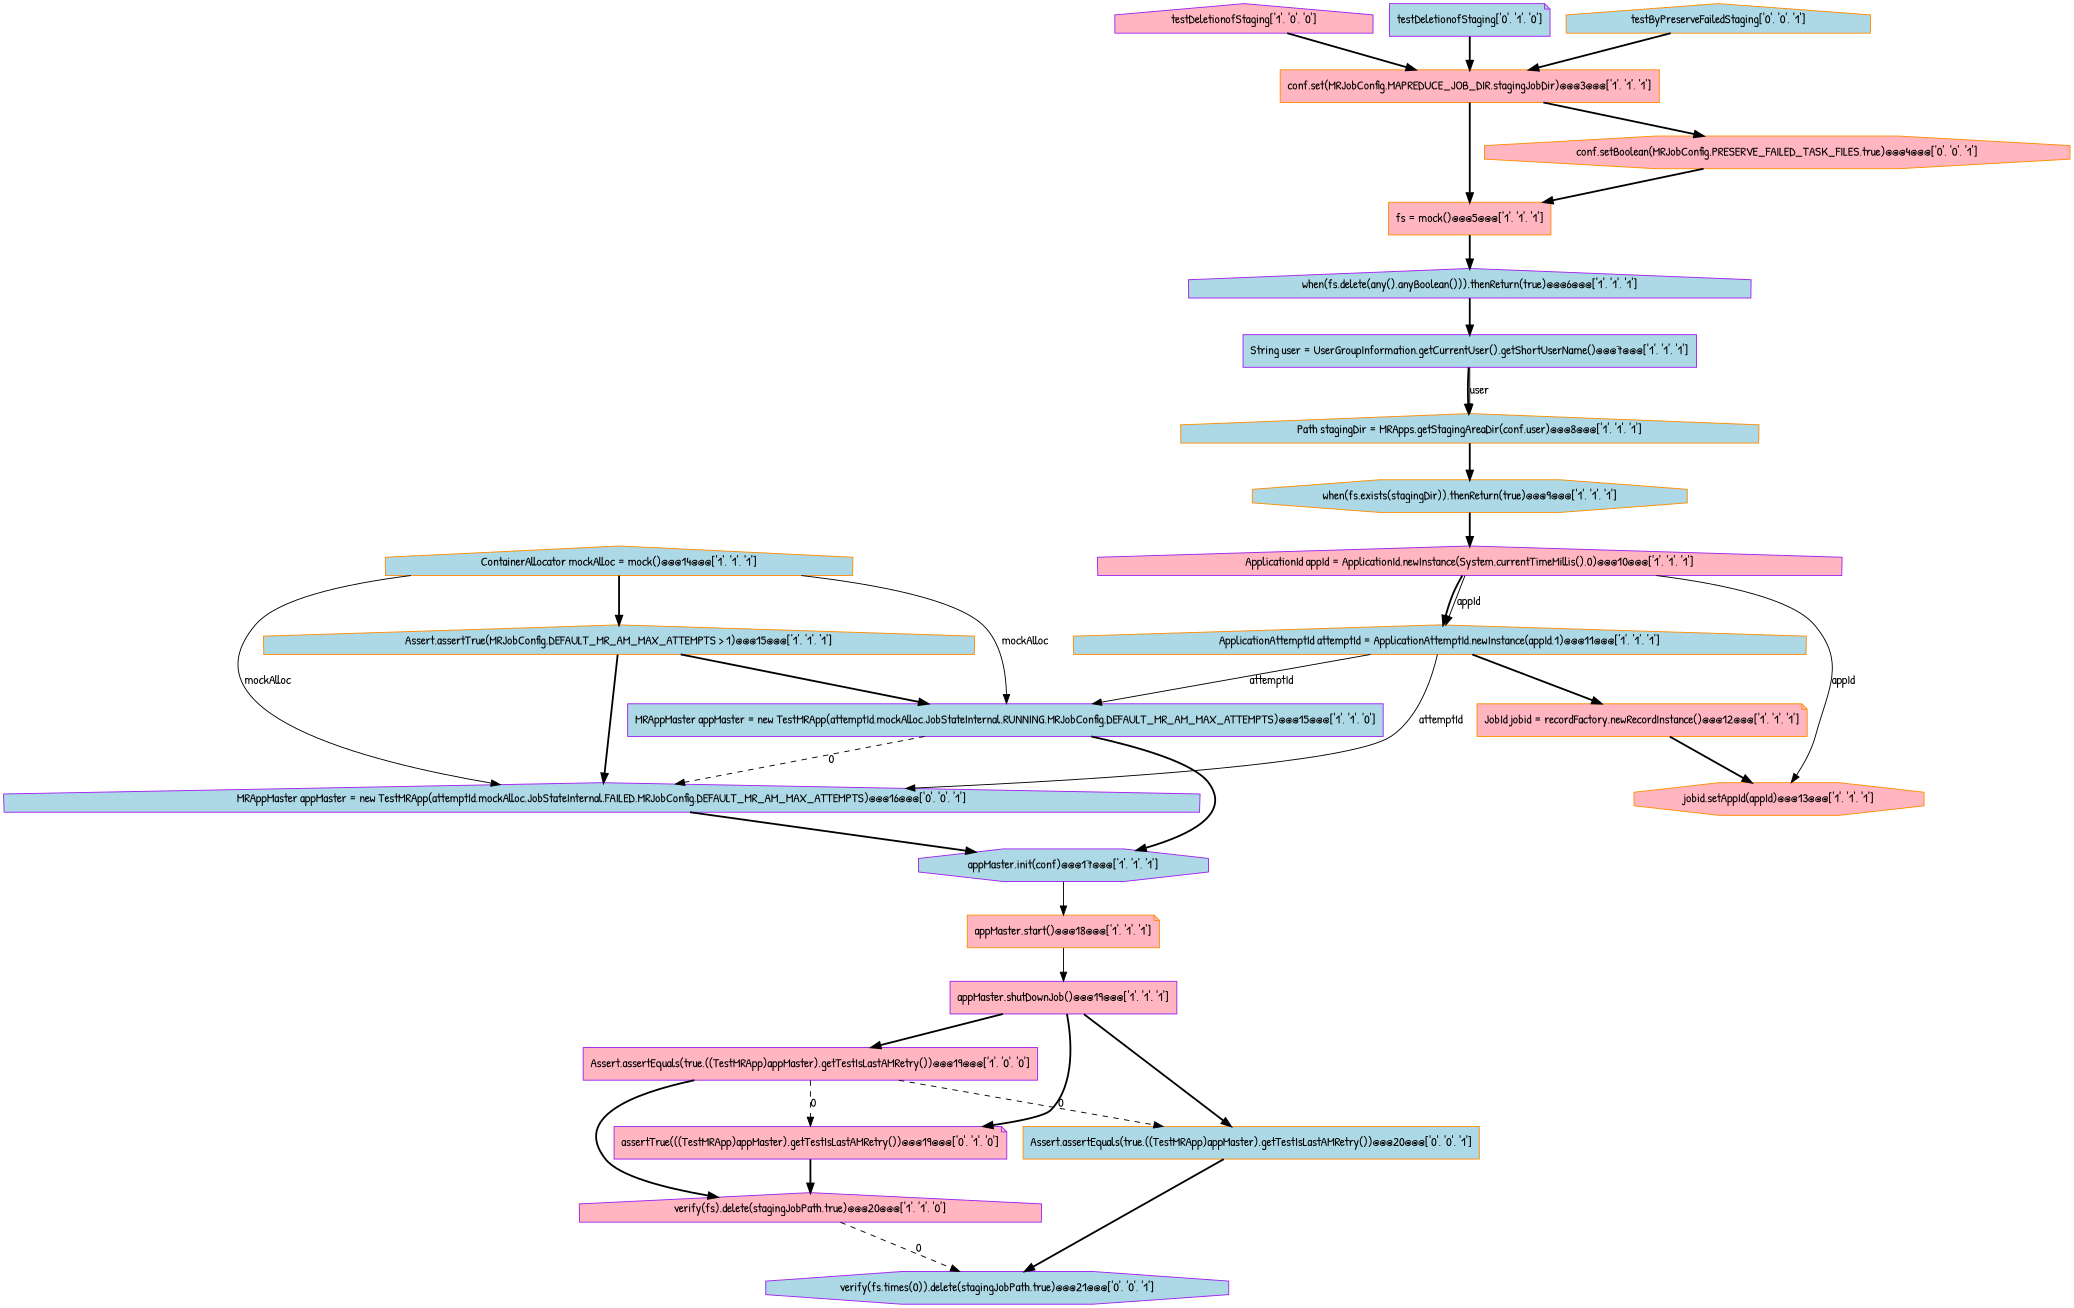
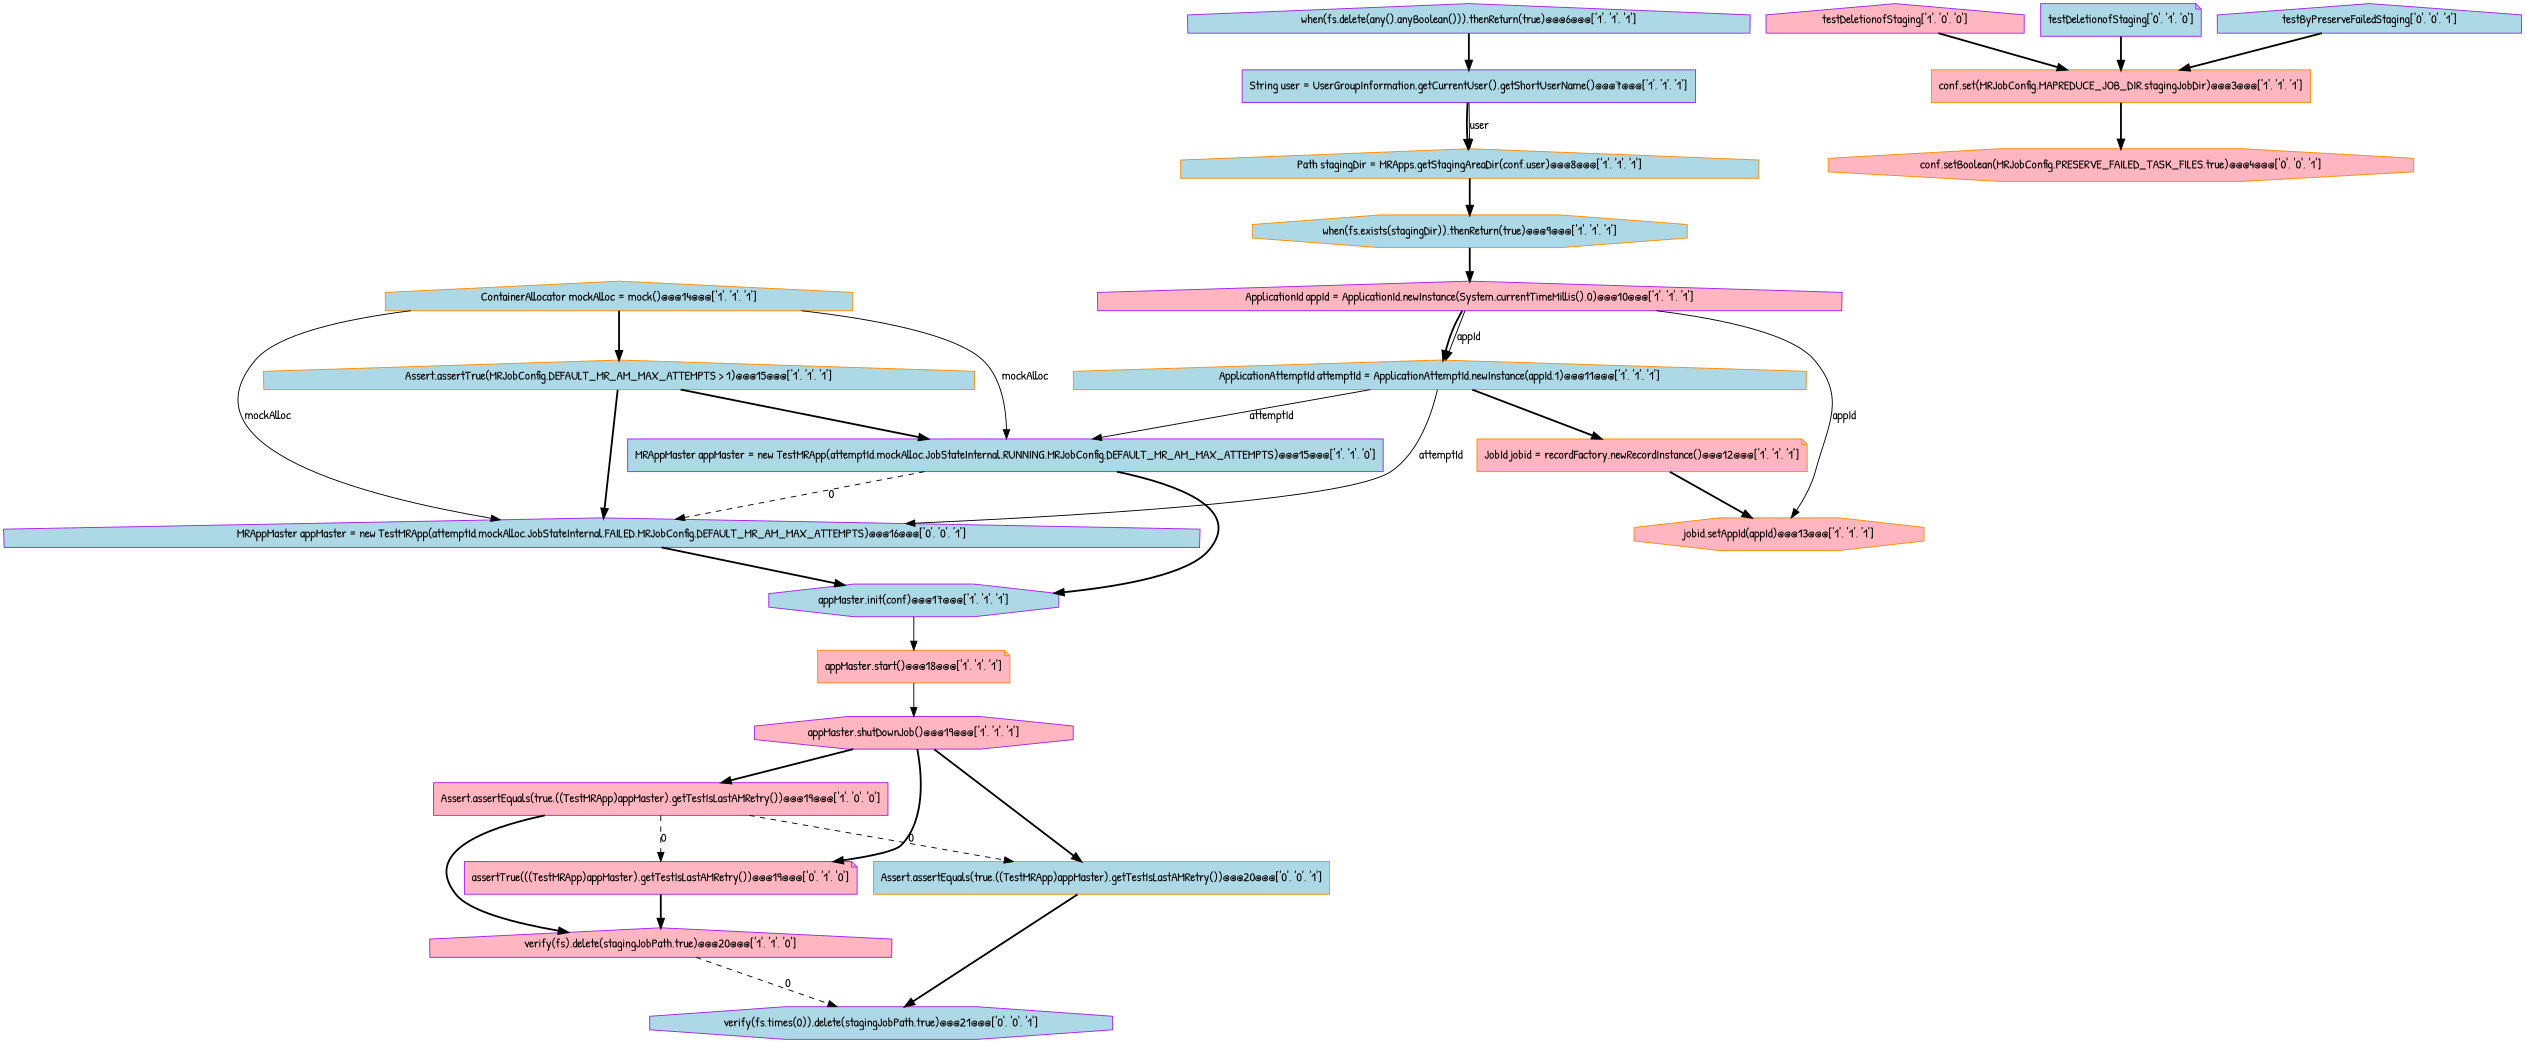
(1718, 20) -> (2369, 20)
(1470, 219) -> none
(1063, 998) -> (914, 733)
